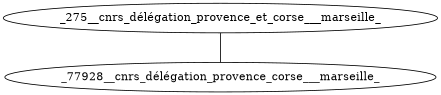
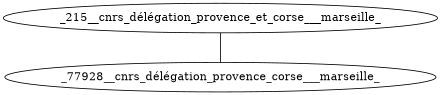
(220, 18) -> (220, 18)
